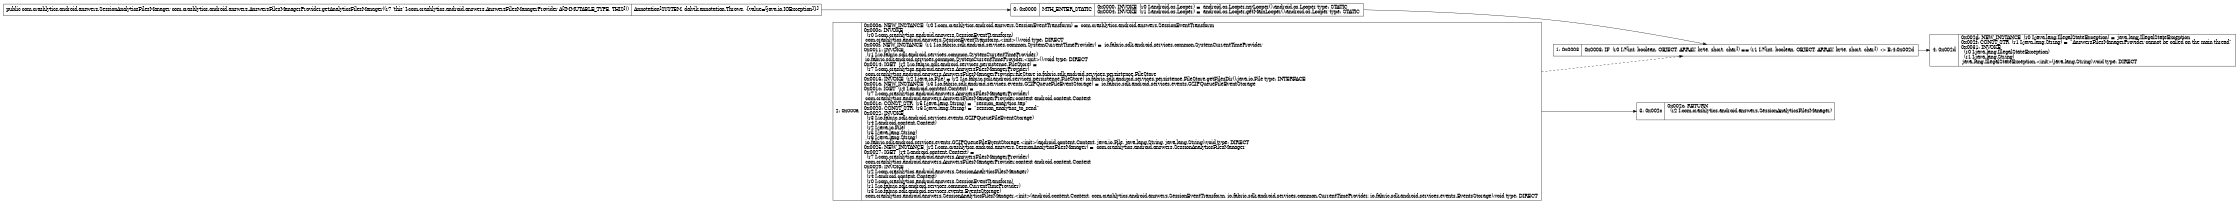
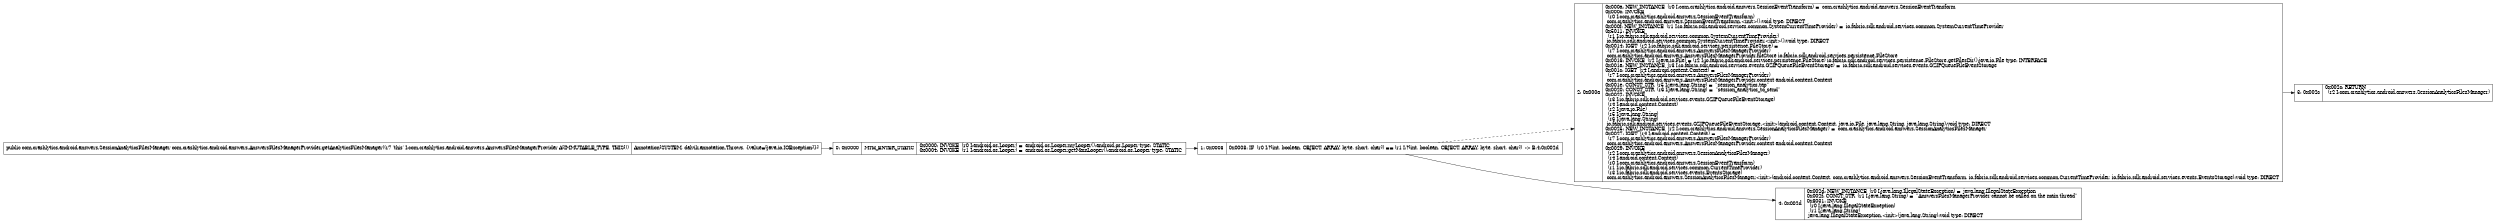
(1982, 48) -> (1828, 201)
(885, 50) -> (1626, 32)
(1611, 64) -> (1505, 136)
